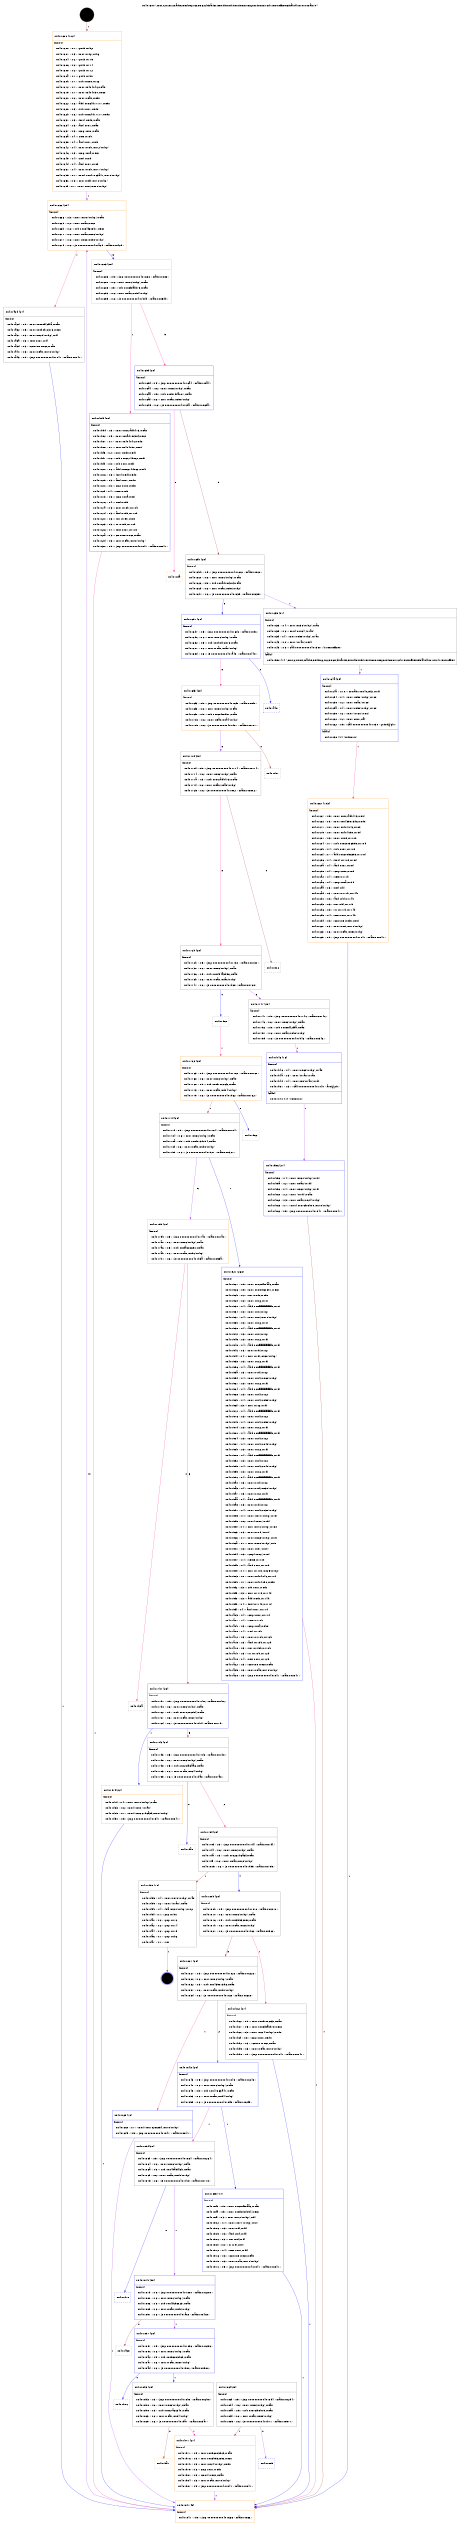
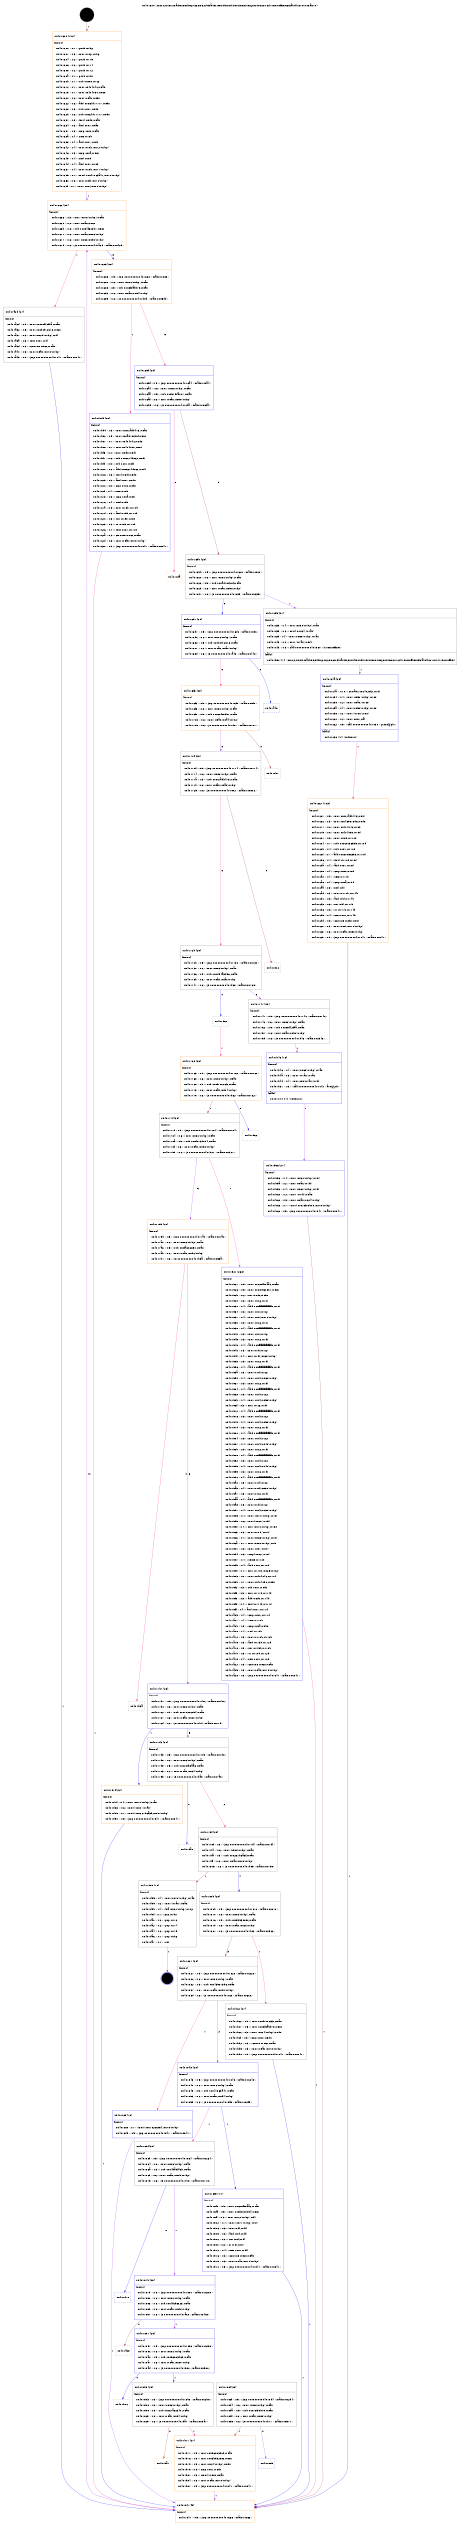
(228, 1210) -> (228, 1210)
